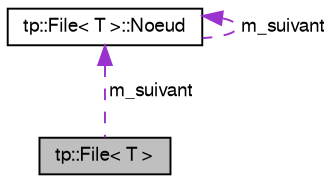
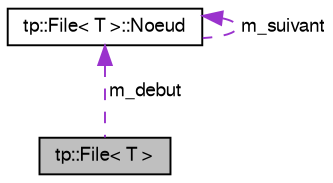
(149, 92) -> (144, 92)
